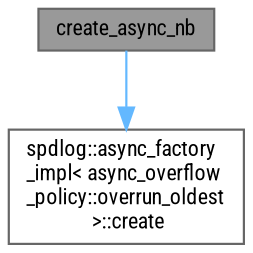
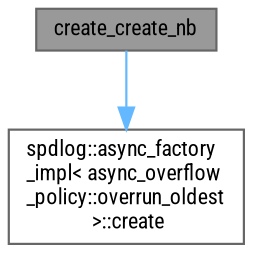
(126, 30) -> (126, 30)
